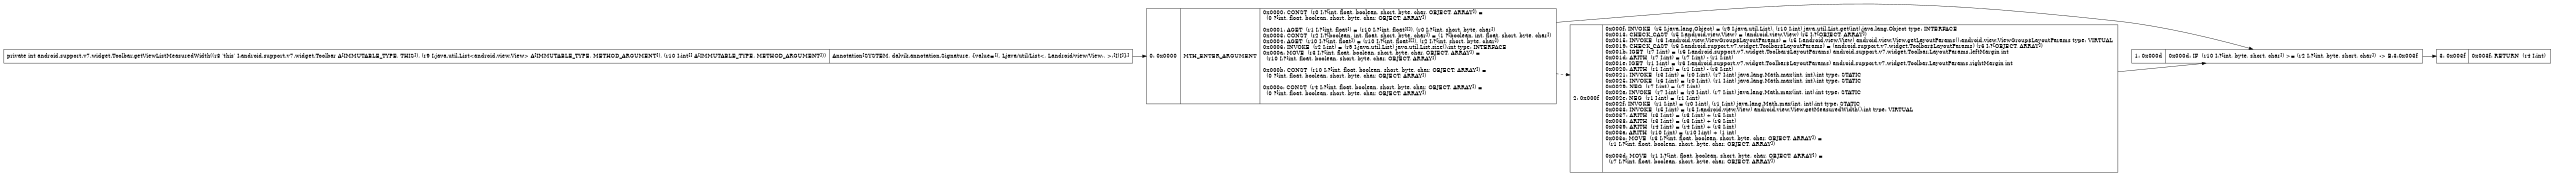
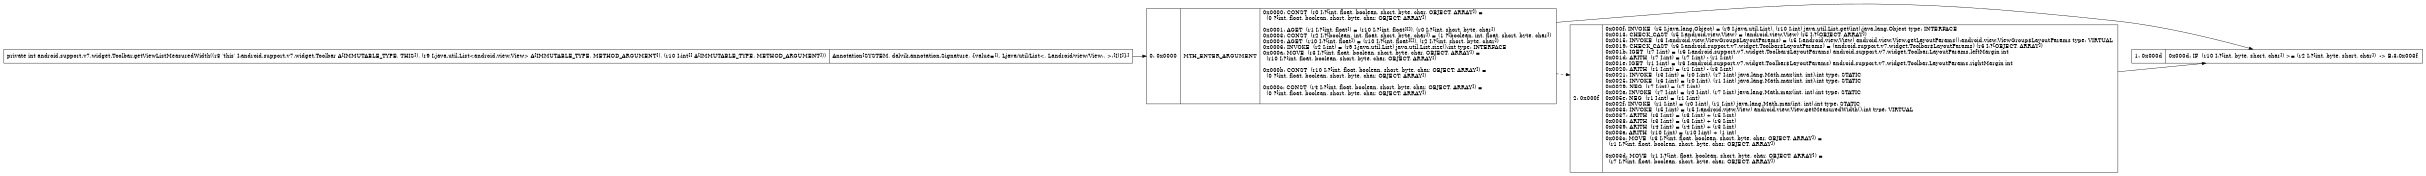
(2494, 56) -> none
(1654, 98) -> (1654, 98)
